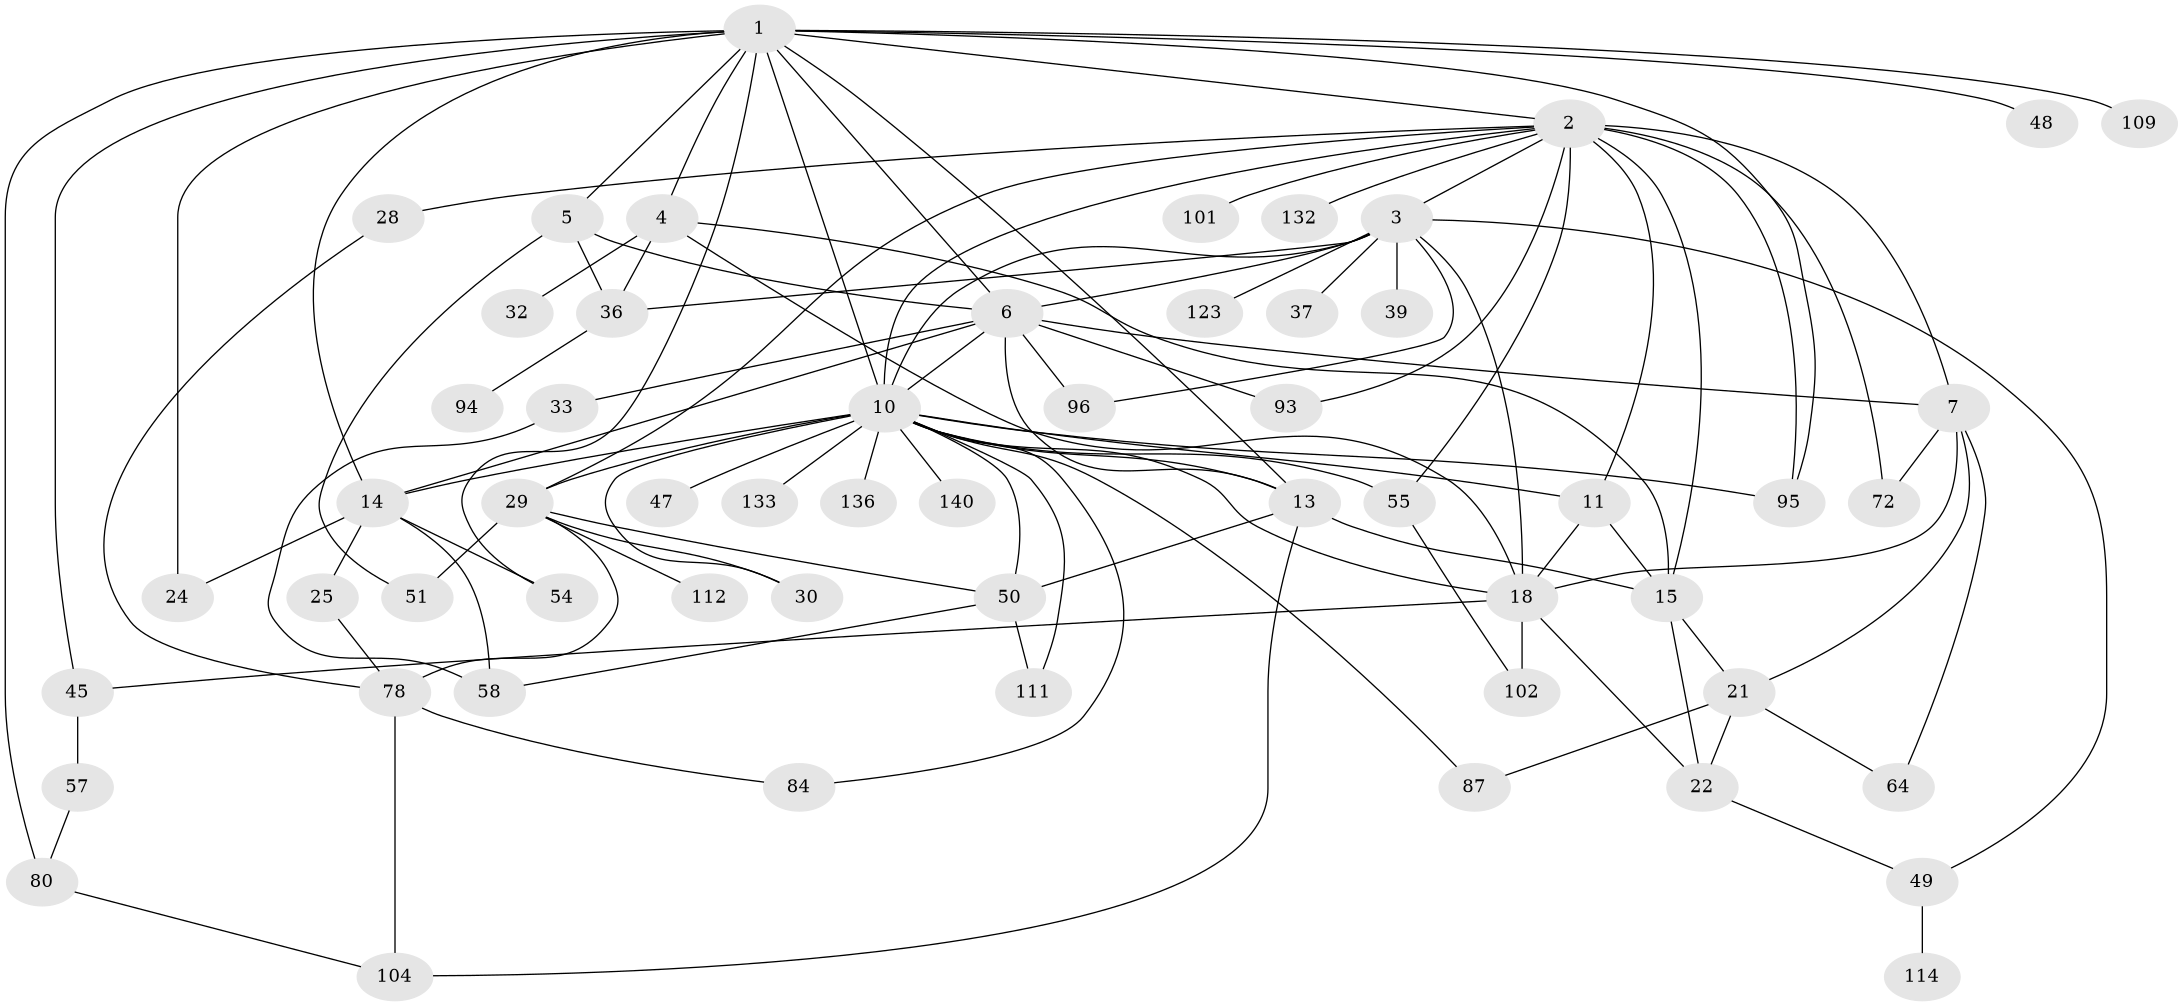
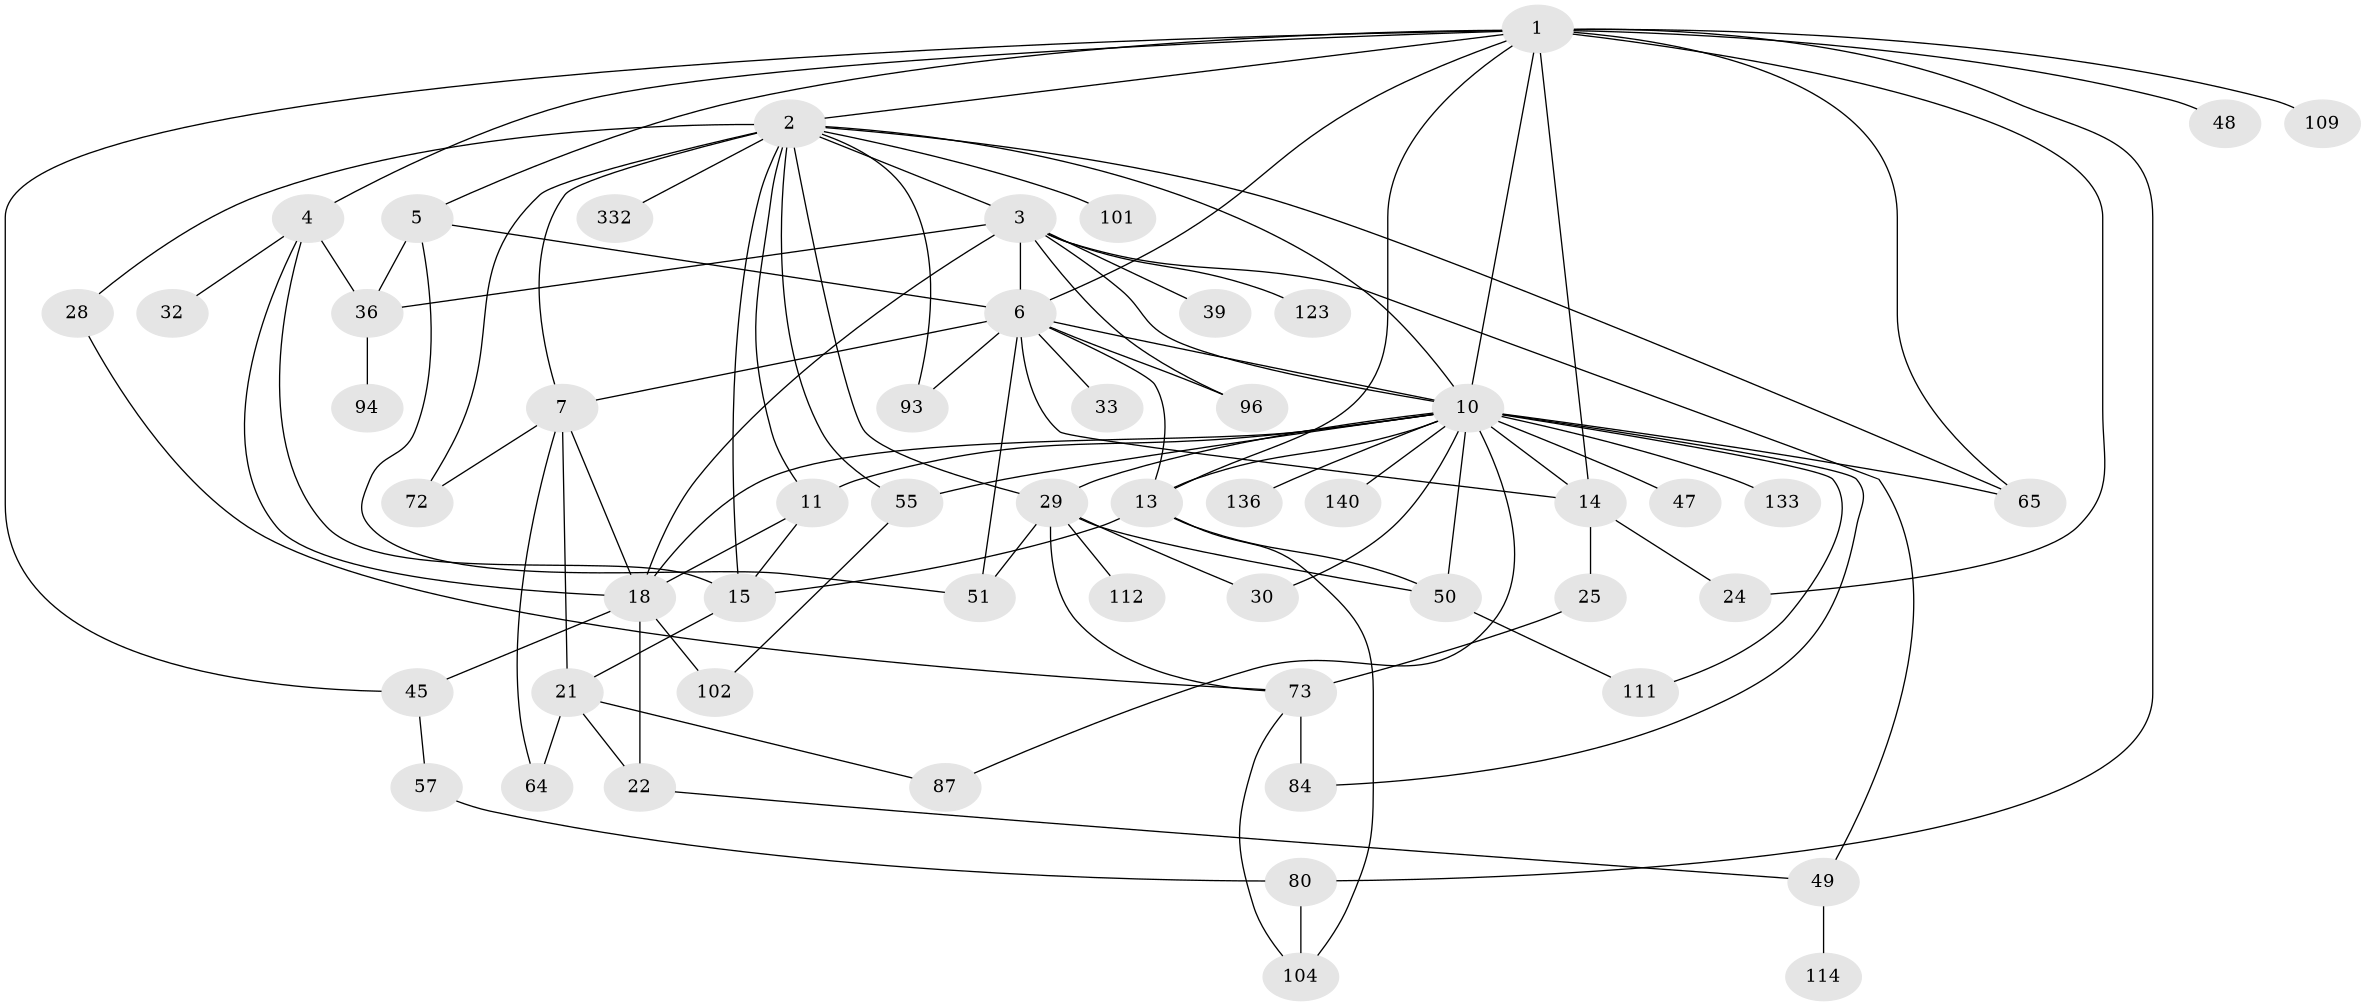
(1300, 219) -> (615, 219)
(1302, 313) -> none
none -> (999, 462)
(1789, 503) -> (2030, 503)
(562, 598) -> none
(395, 693) -> (1301, 693)
(490, 693) -> none
(1685, 693) -> none
